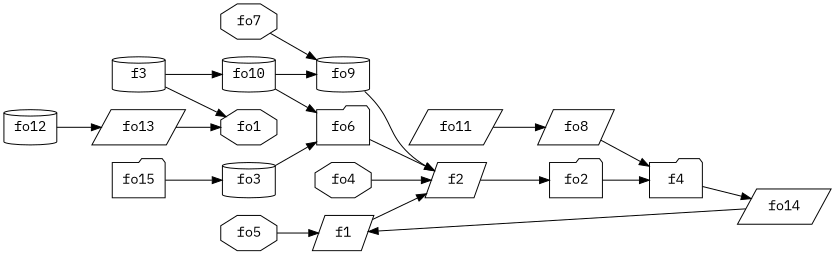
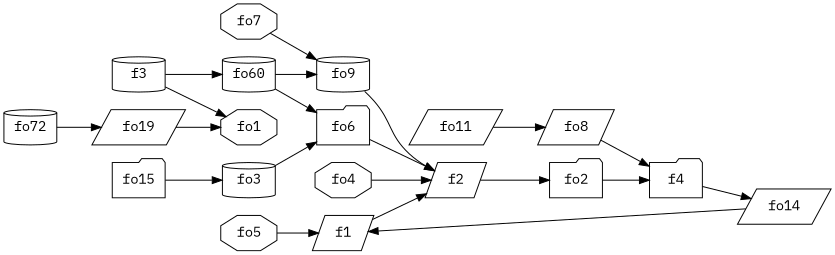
(249, 74) -> (249, 74)
(30, 127) -> (30, 127)
(139, 127) -> (139, 127)
